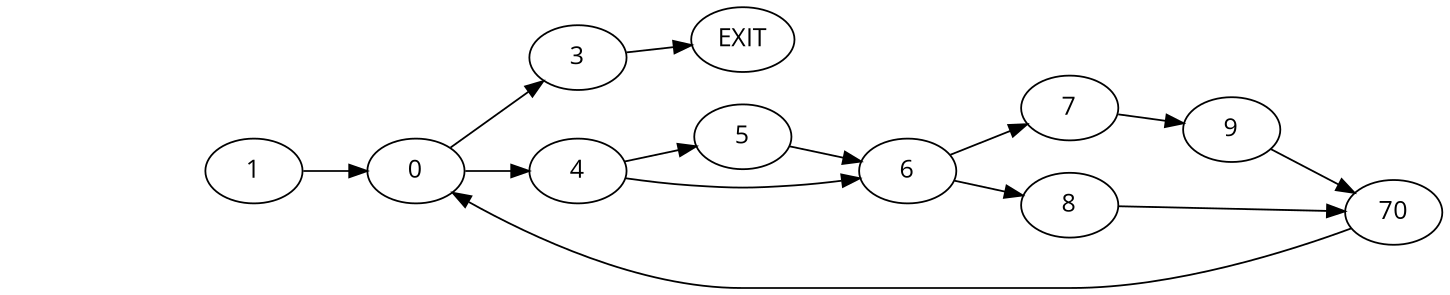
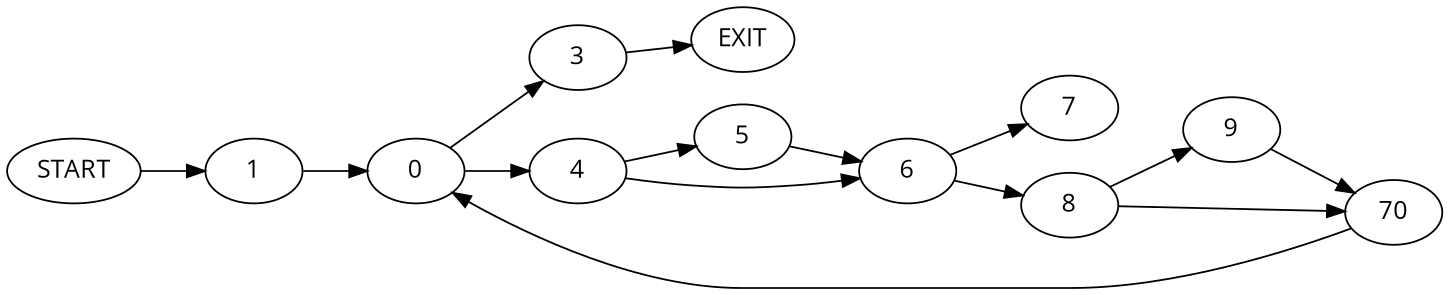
(1142, 118) -> (1142, 171)
none -> (74, 171)
